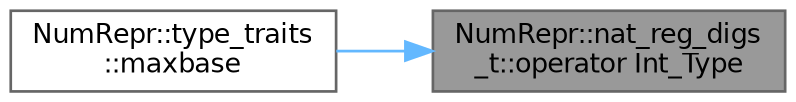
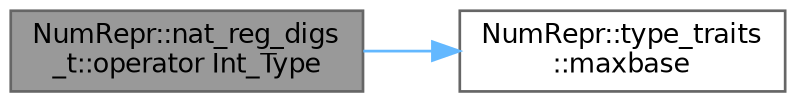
(371, 51) -> (398, 51)
